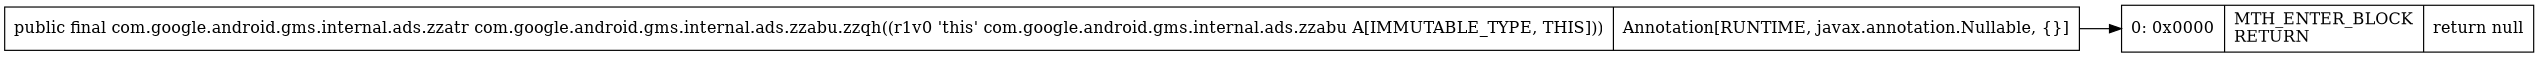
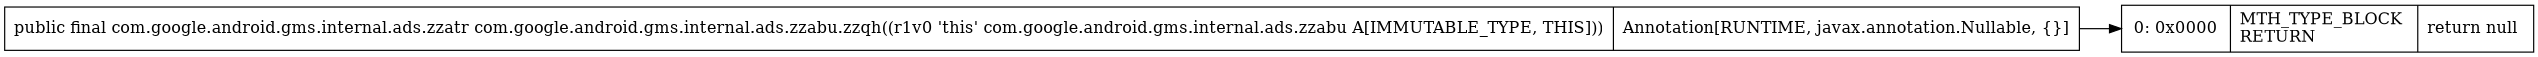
(2324, 19) -> (2321, 19)
